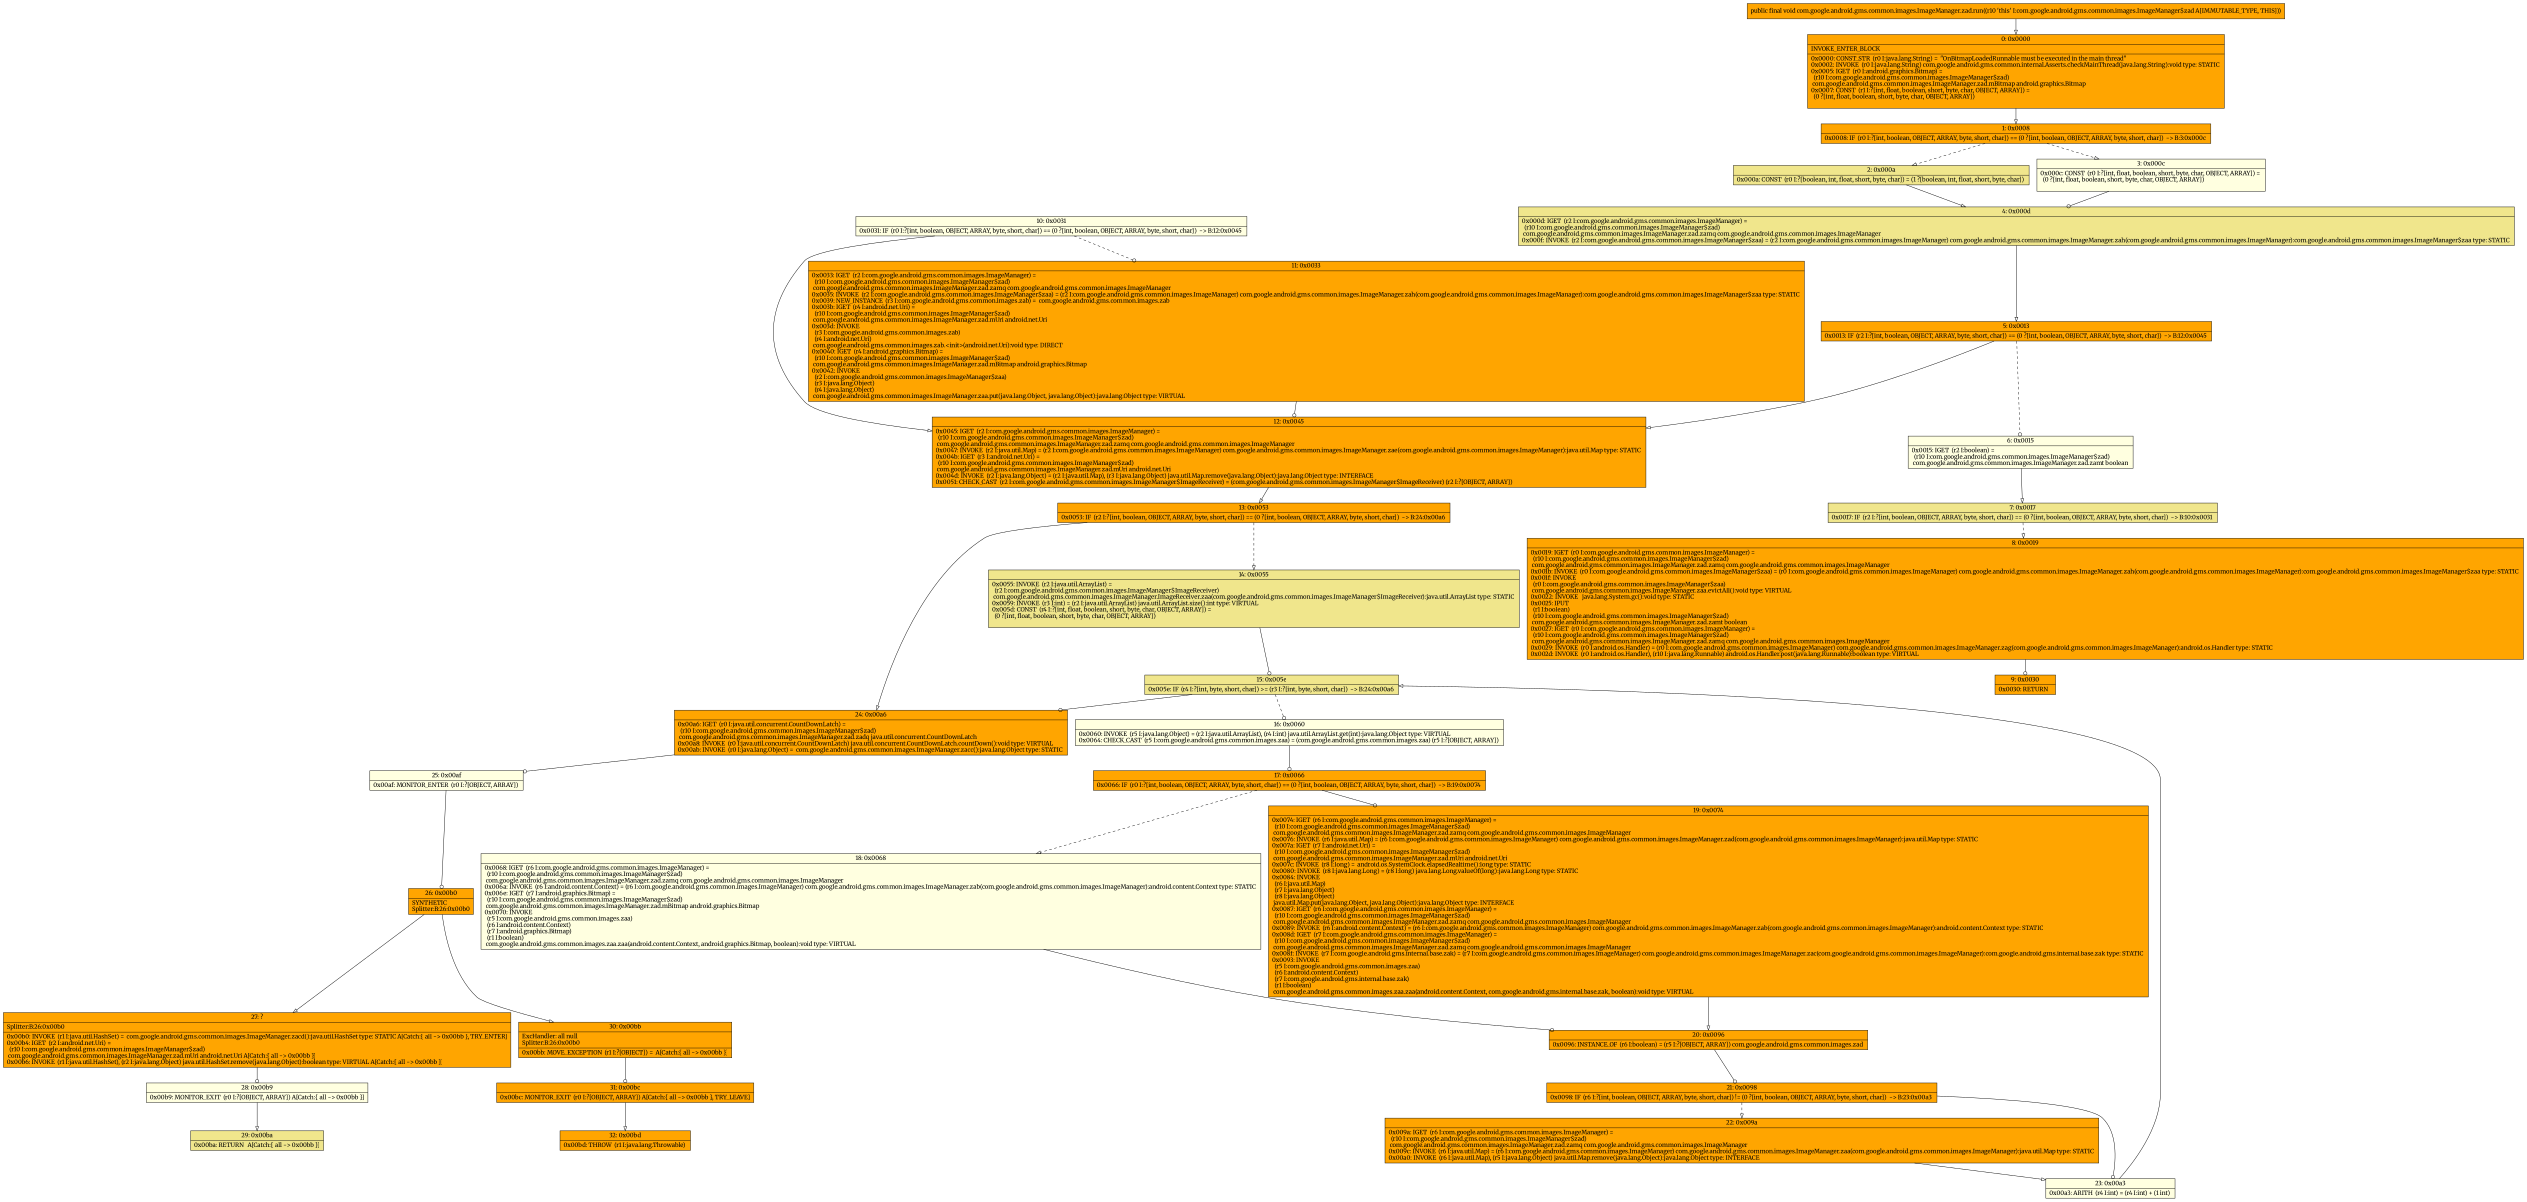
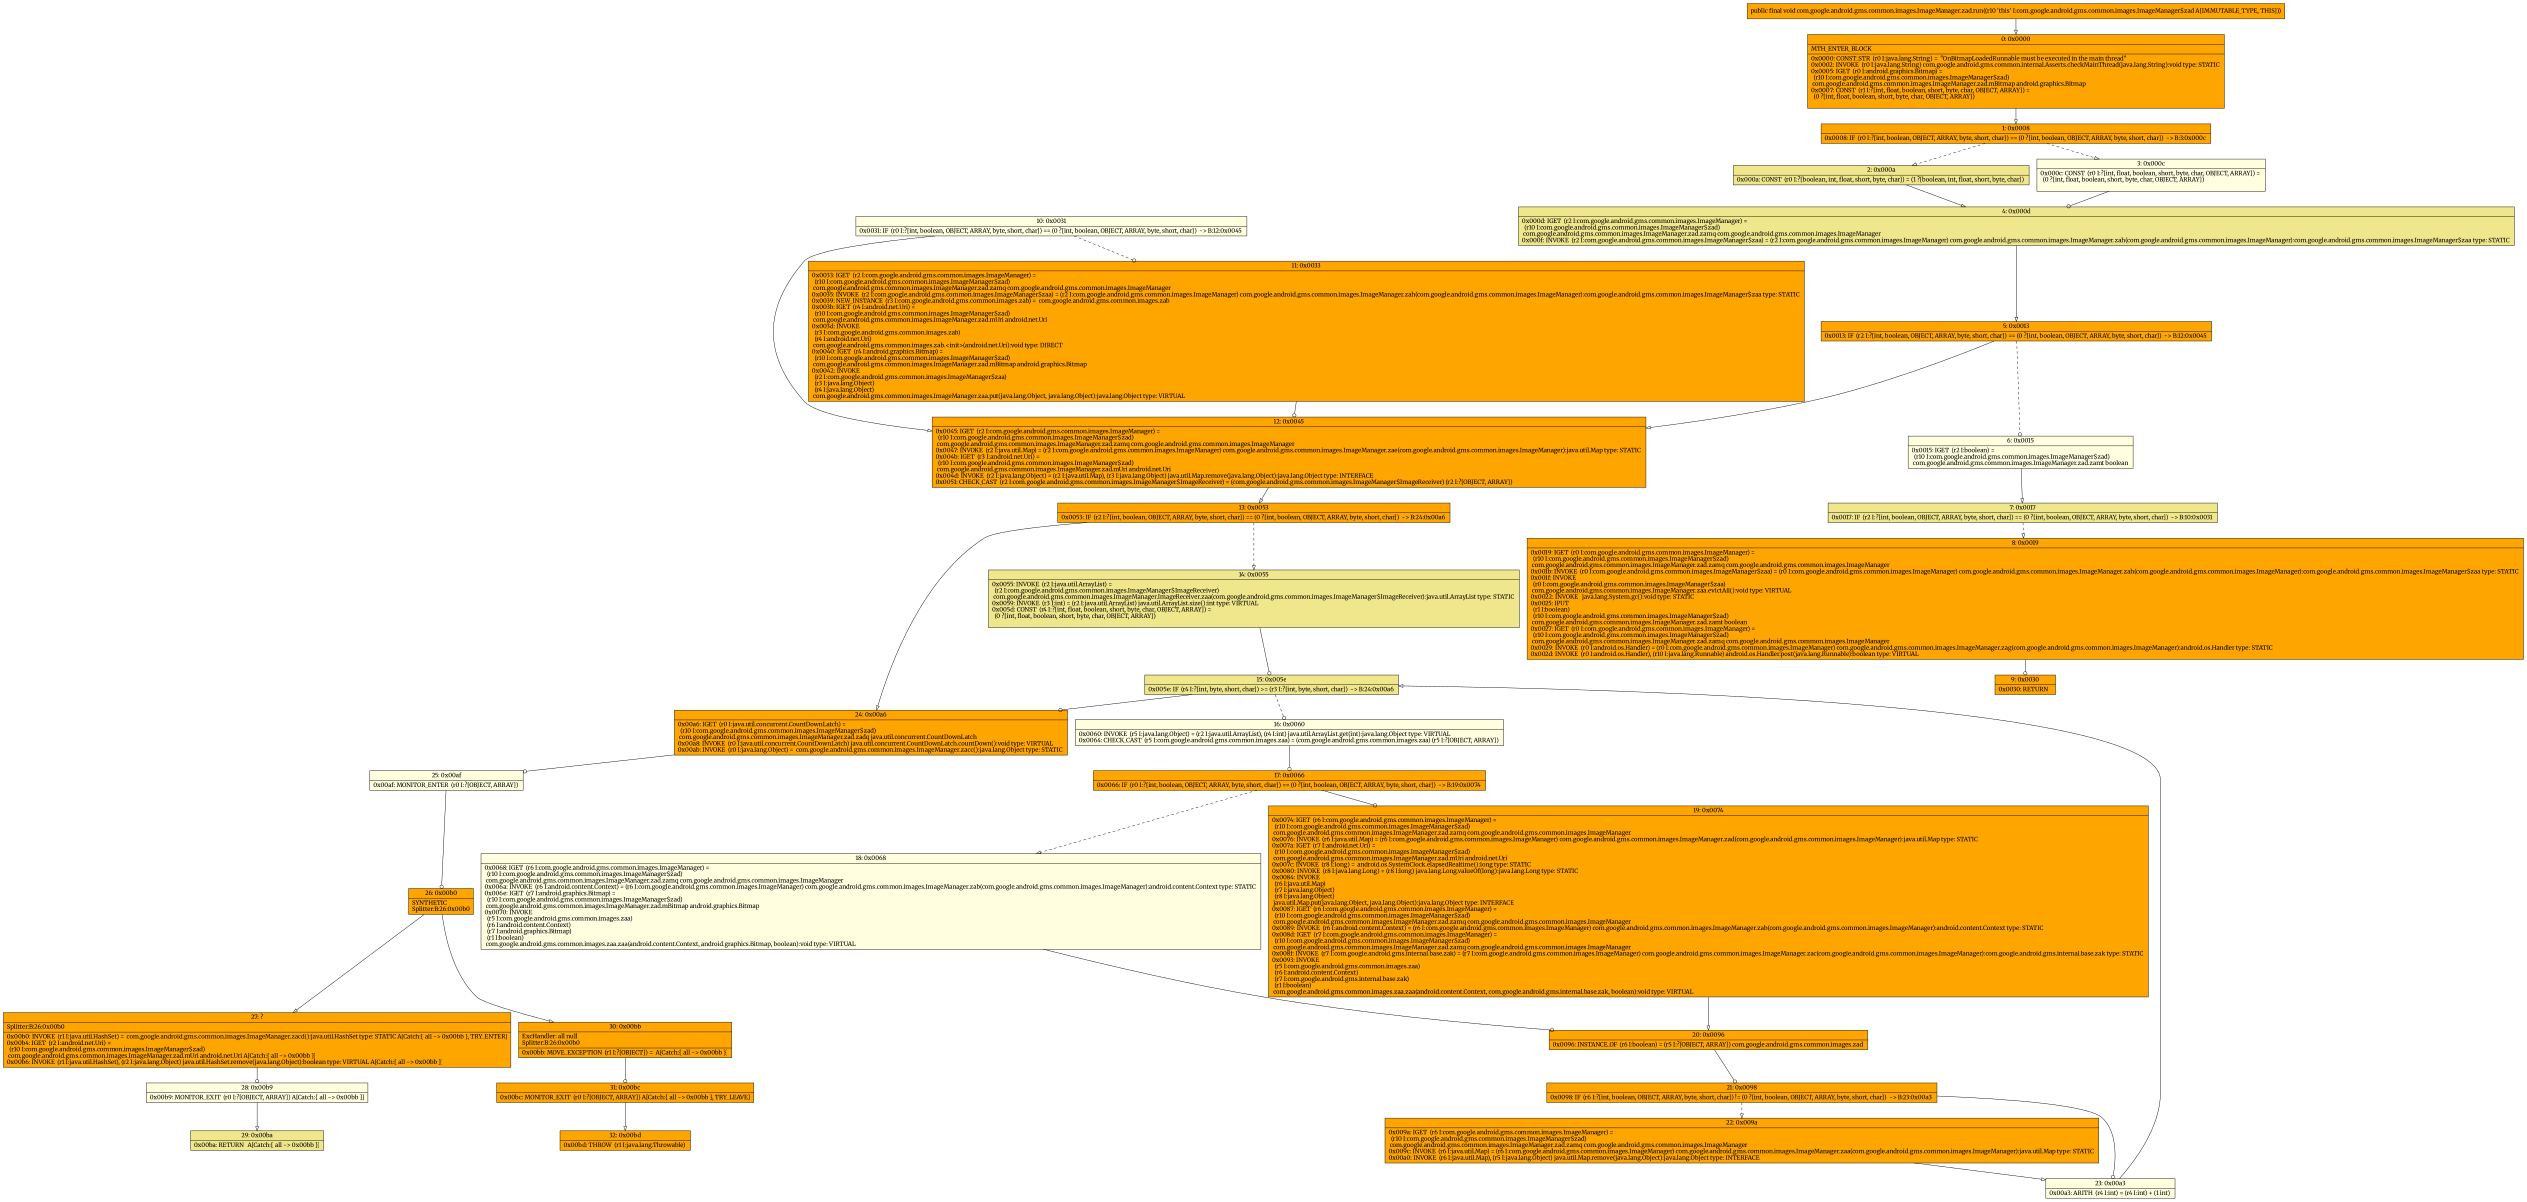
(1845, 49) -> (1841, 49)
